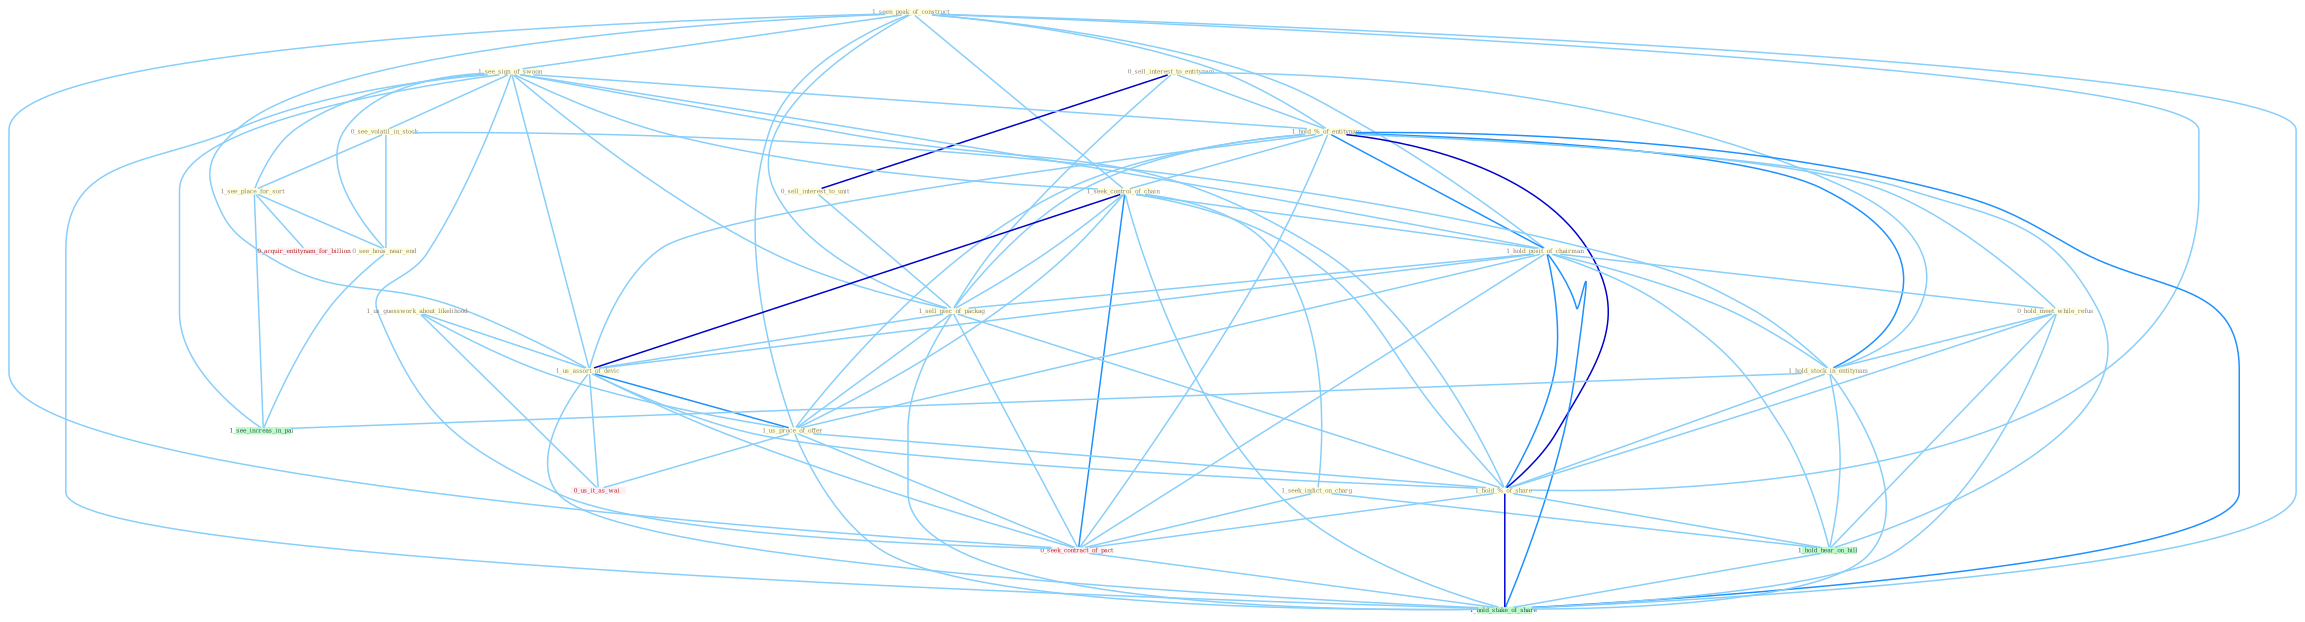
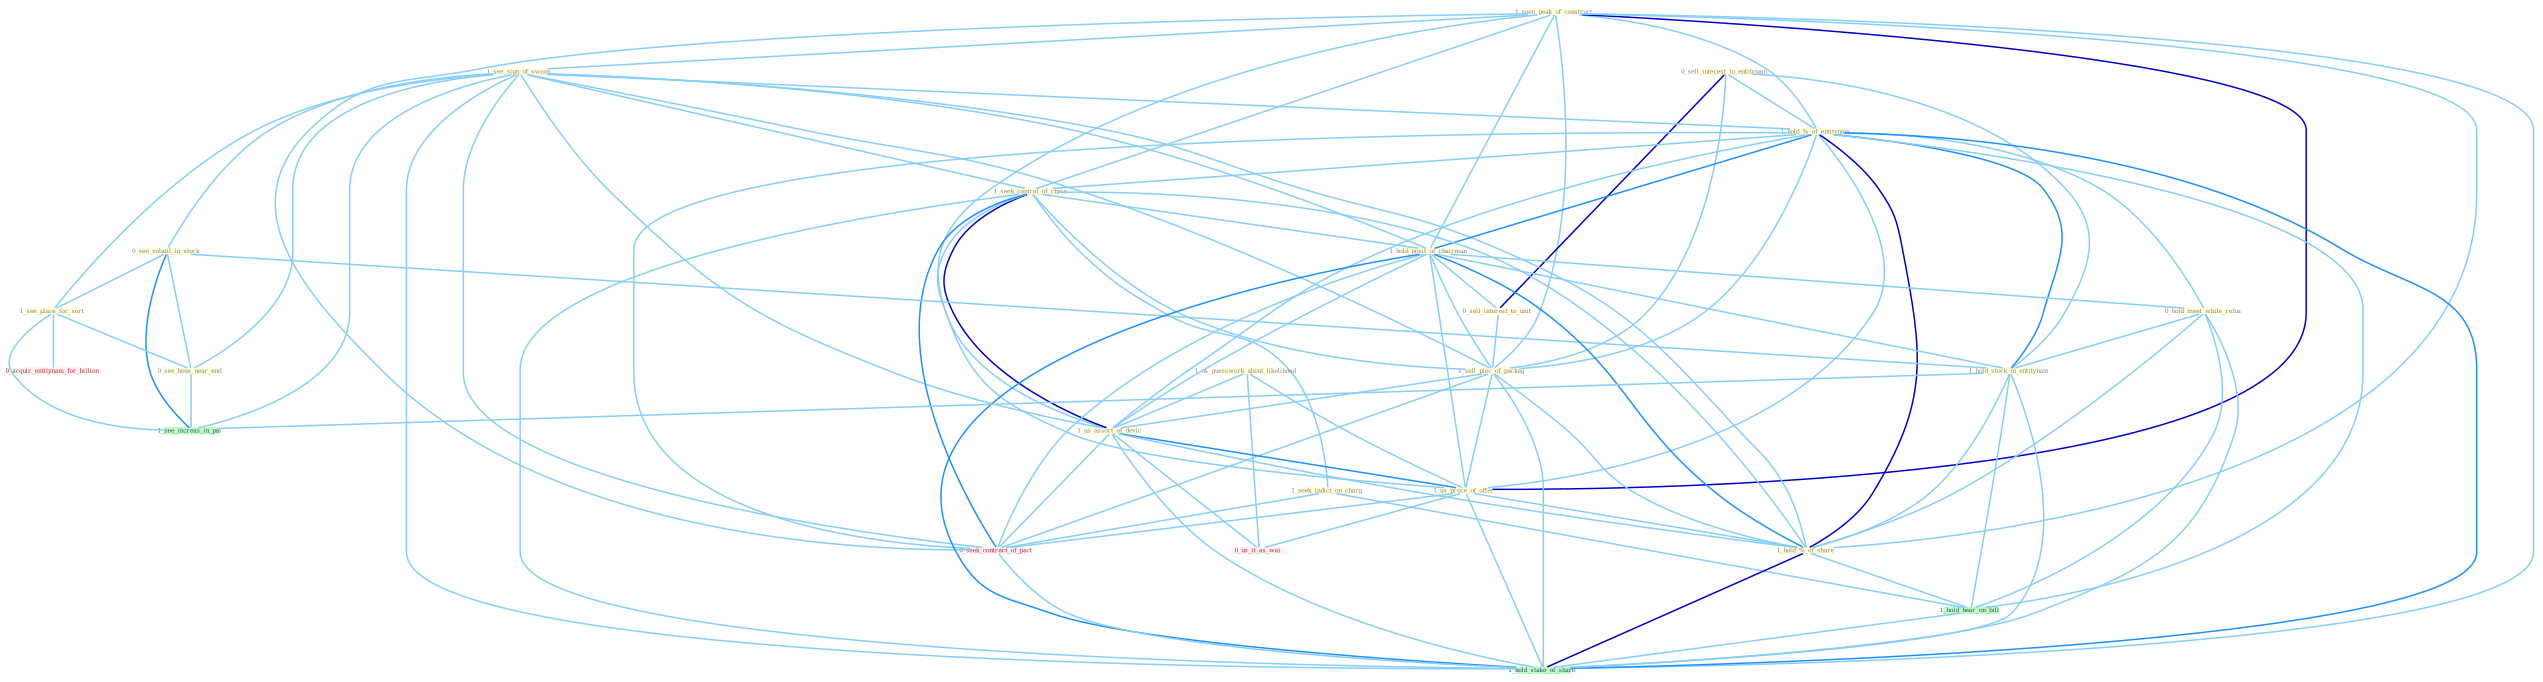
(758, 188) -> (2306, 283)
none -> (146, 337)
(1732, 361) -> (1464, 281)
(1292, 521) -> none
